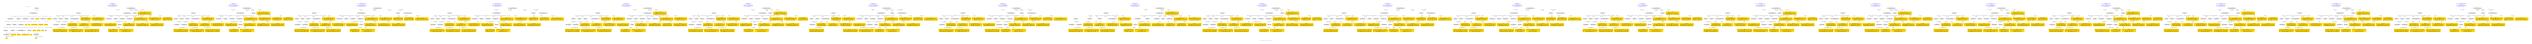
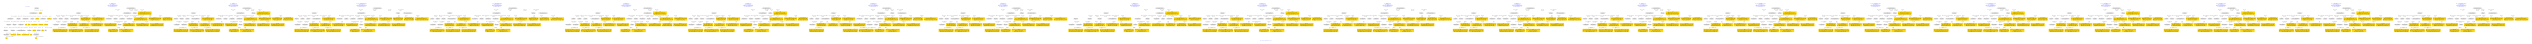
none -> (40, 13)
(39, 30) -> (39, 30)
